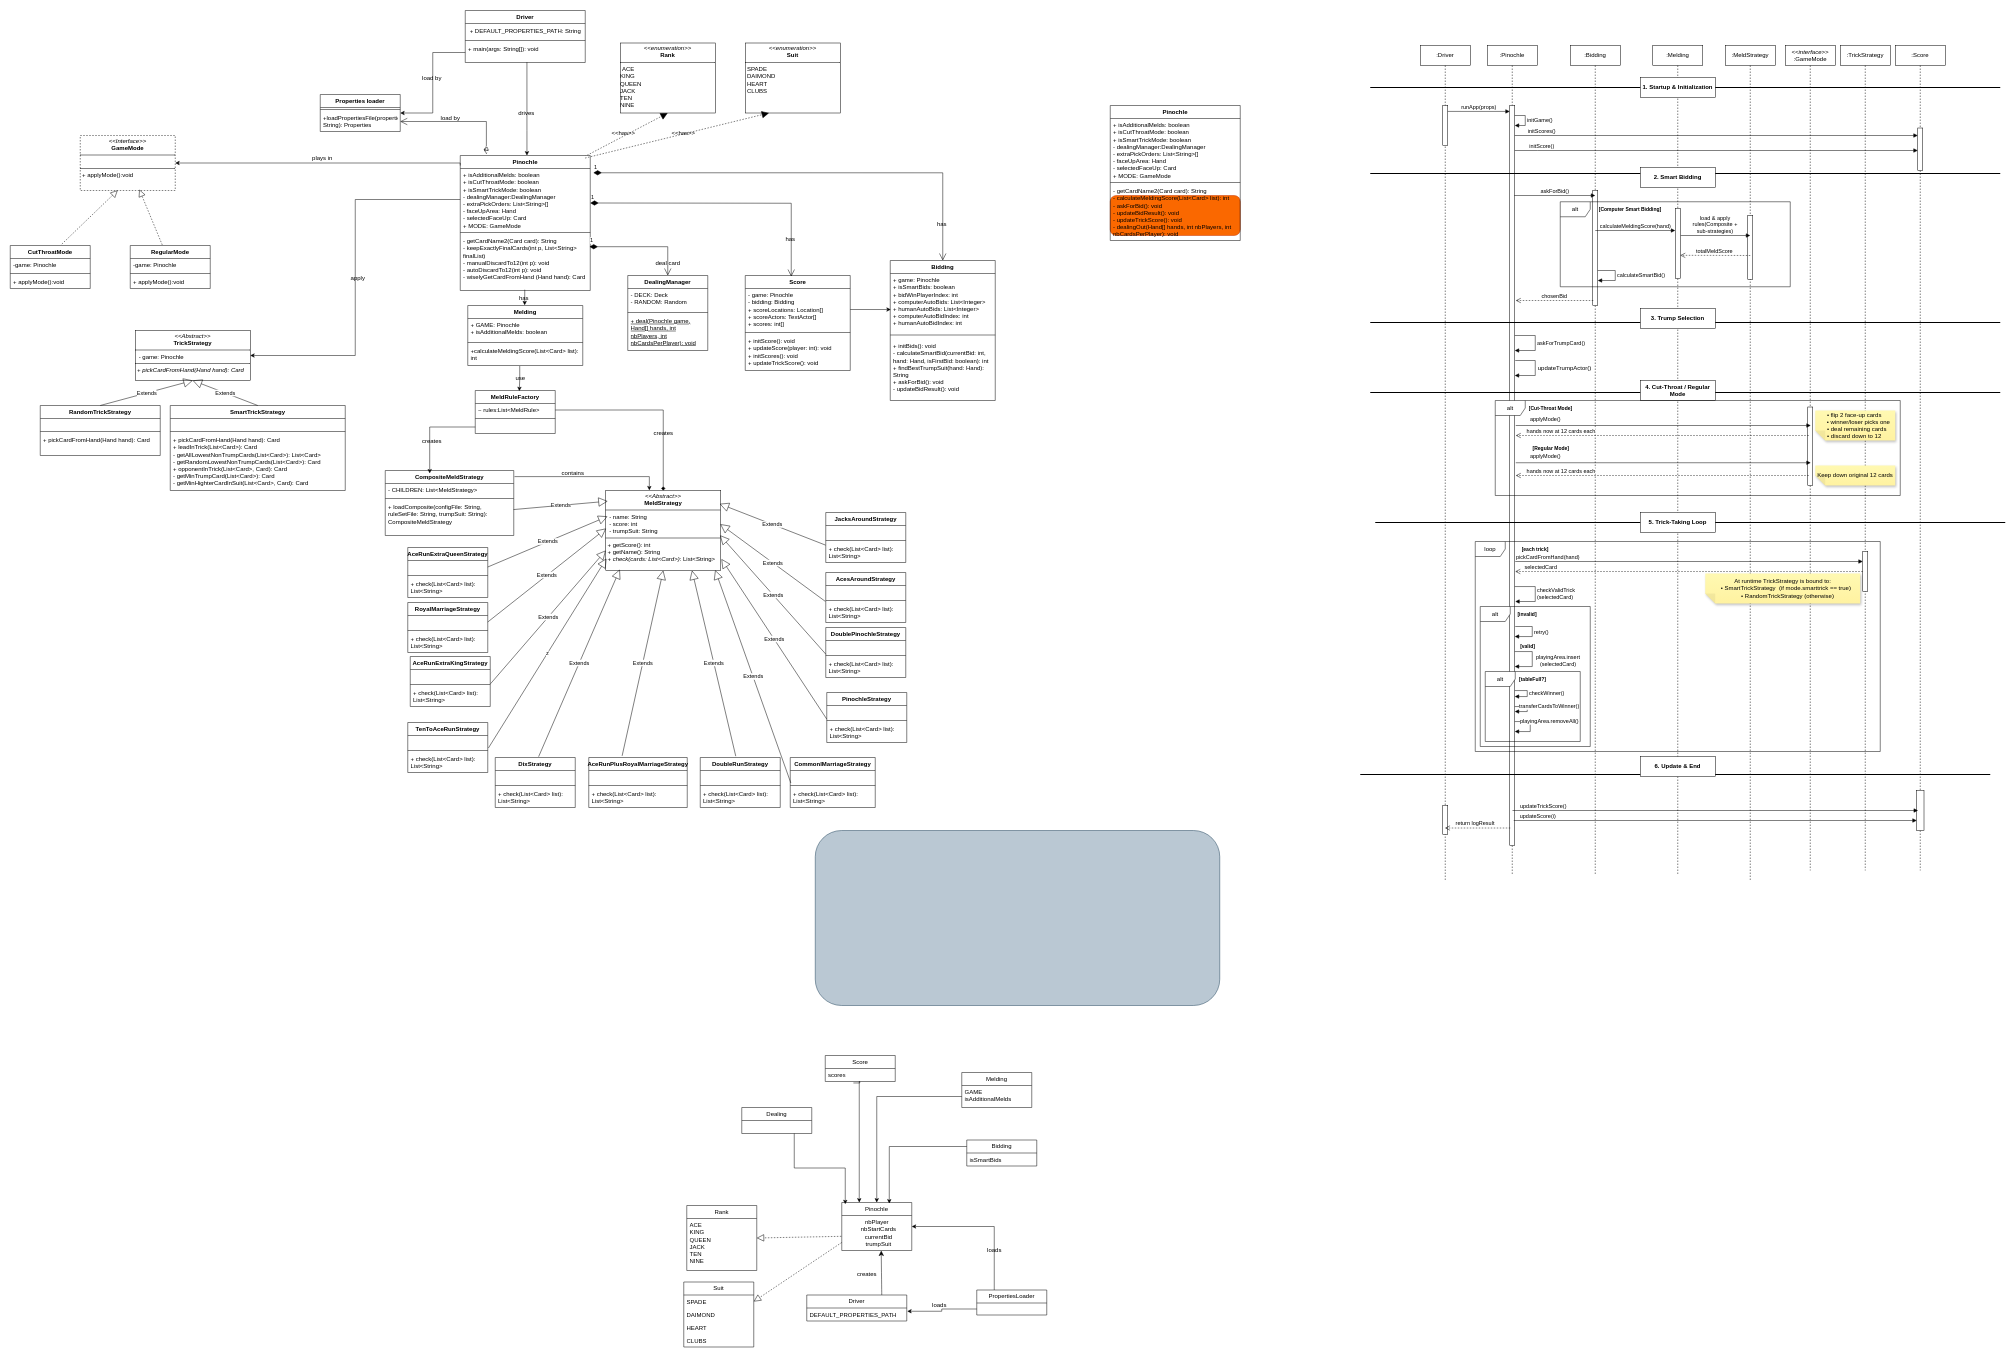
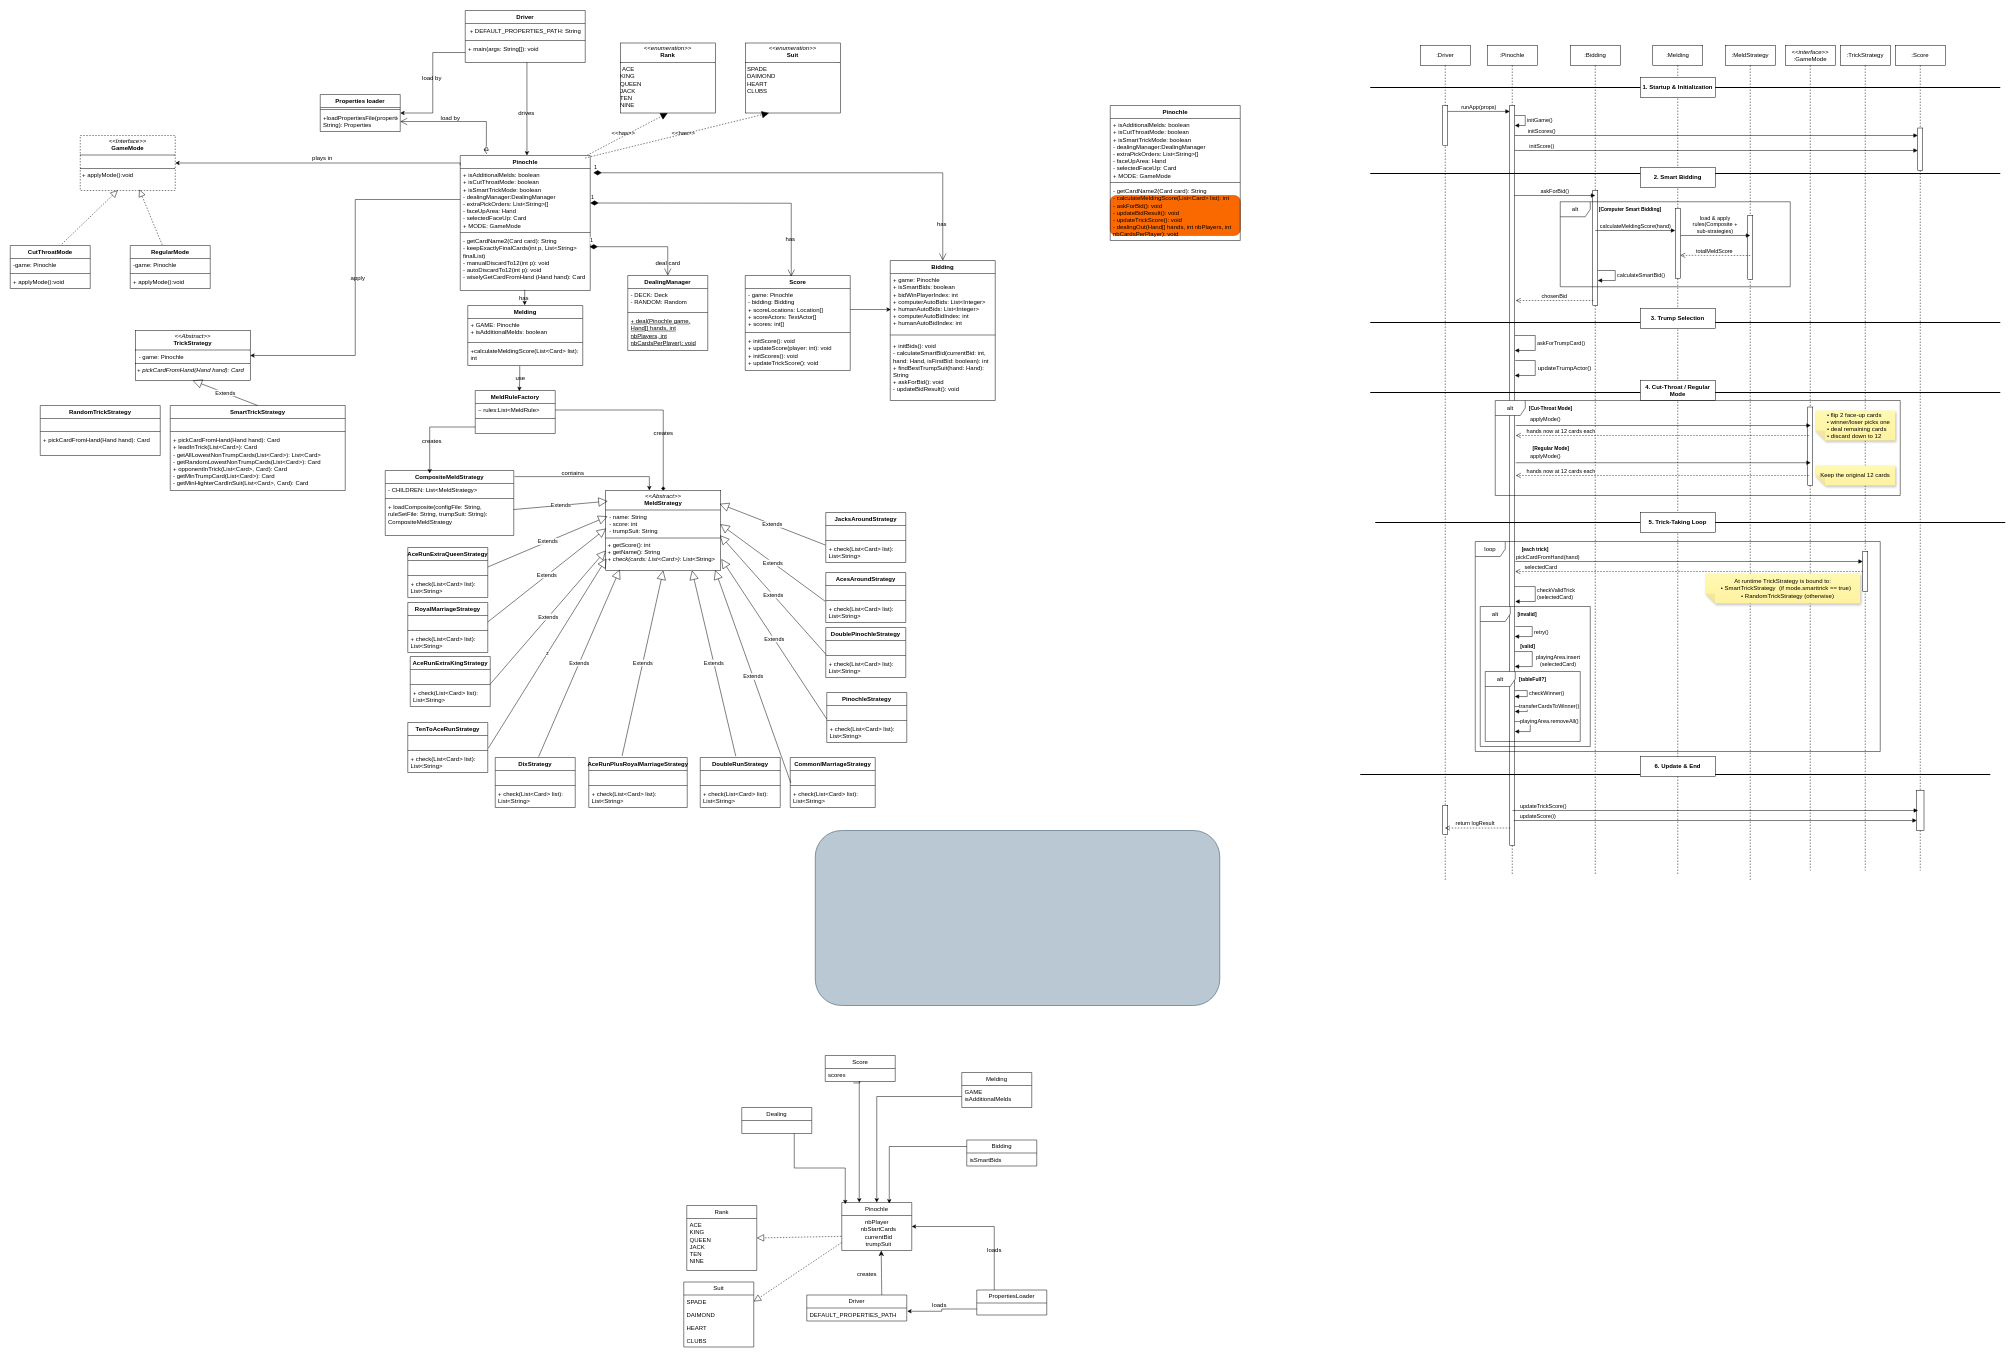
(142, 394) -> none
(1855, 475) -> (1855, 475)
